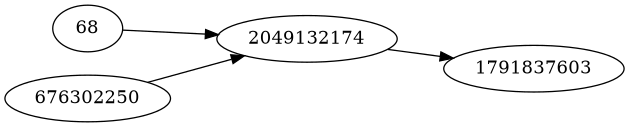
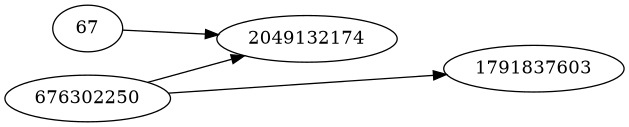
(88, 29) -> (88, 29)
(414, 53) -> (301, 84)
